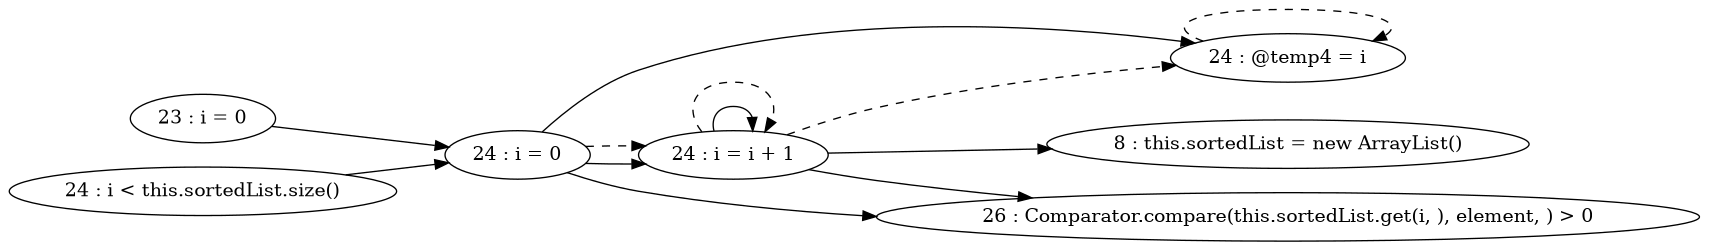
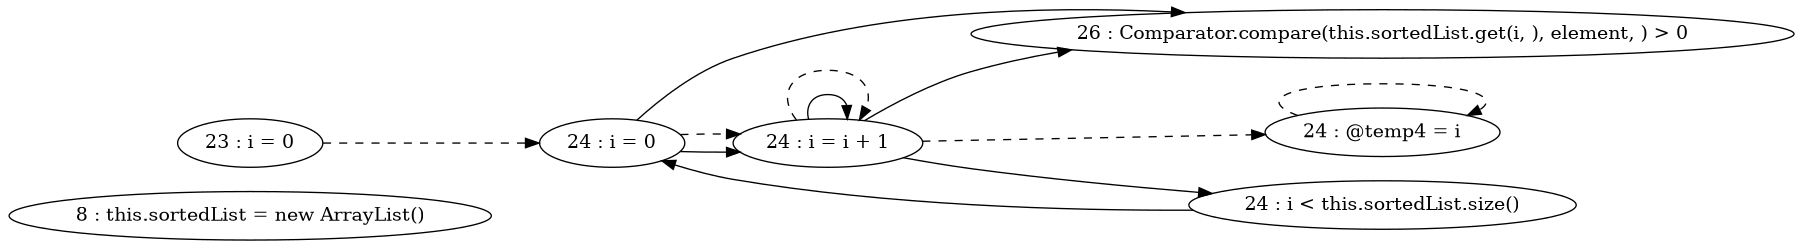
(851, 31) -> none
(353, 136) -> (424, 143)
(933, 151) -> (1051, 178)
